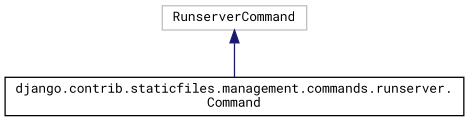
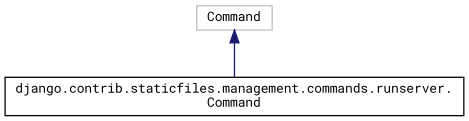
(234, 18) -> (234, 18)
